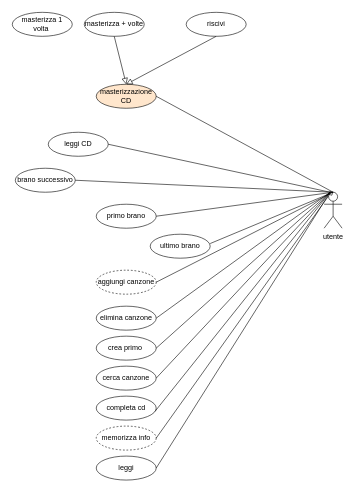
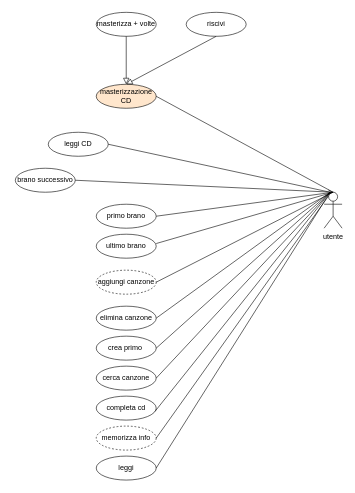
(42, 24) -> none
(114, 24) -> (126, 24)
(322, 192) -> (322, 192)
(308, 205) -> (307, 205)
(180, 246) -> (126, 246)
